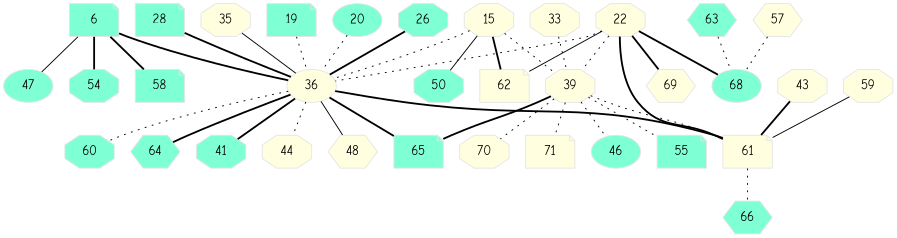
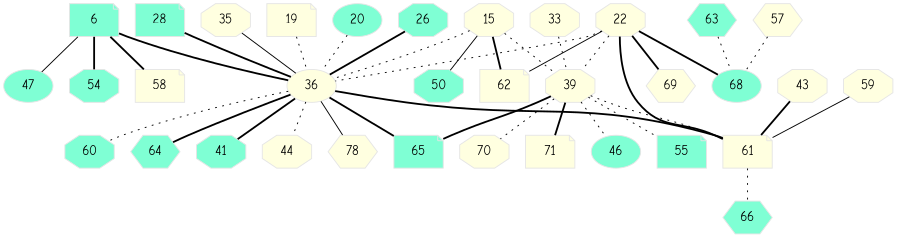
(292, 20) -> (292, 20)
(160, 86) -> (160, 86)
(560, 119) -> (560, 119)
(353, 152) -> (353, 152)
